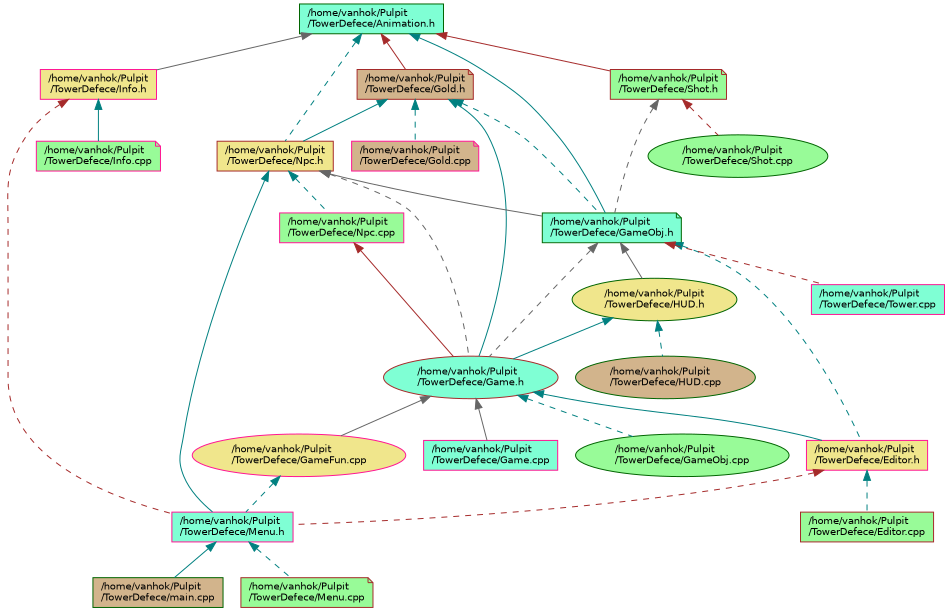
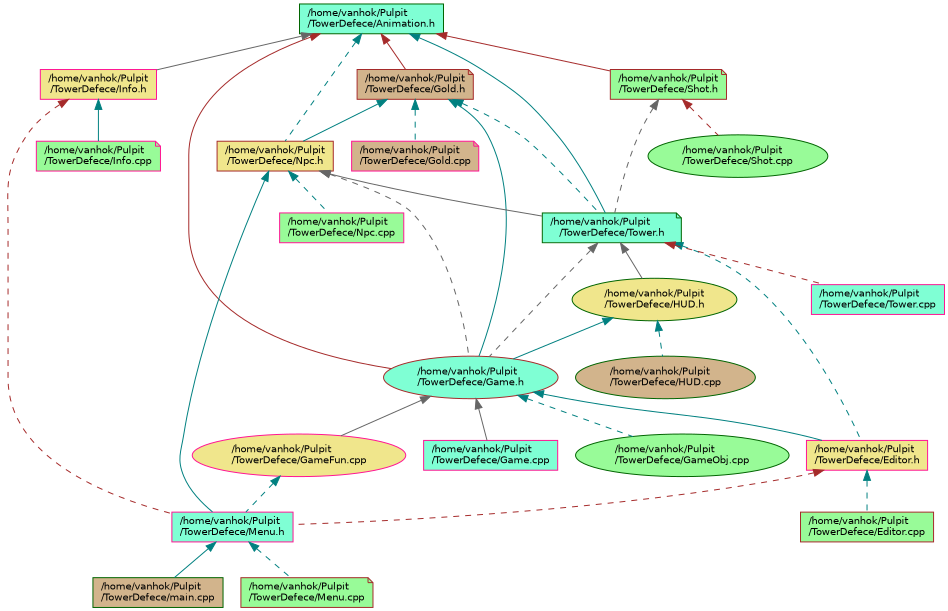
(612, 228) -> (612, 228)
(407, 304) -> (190, 235)
